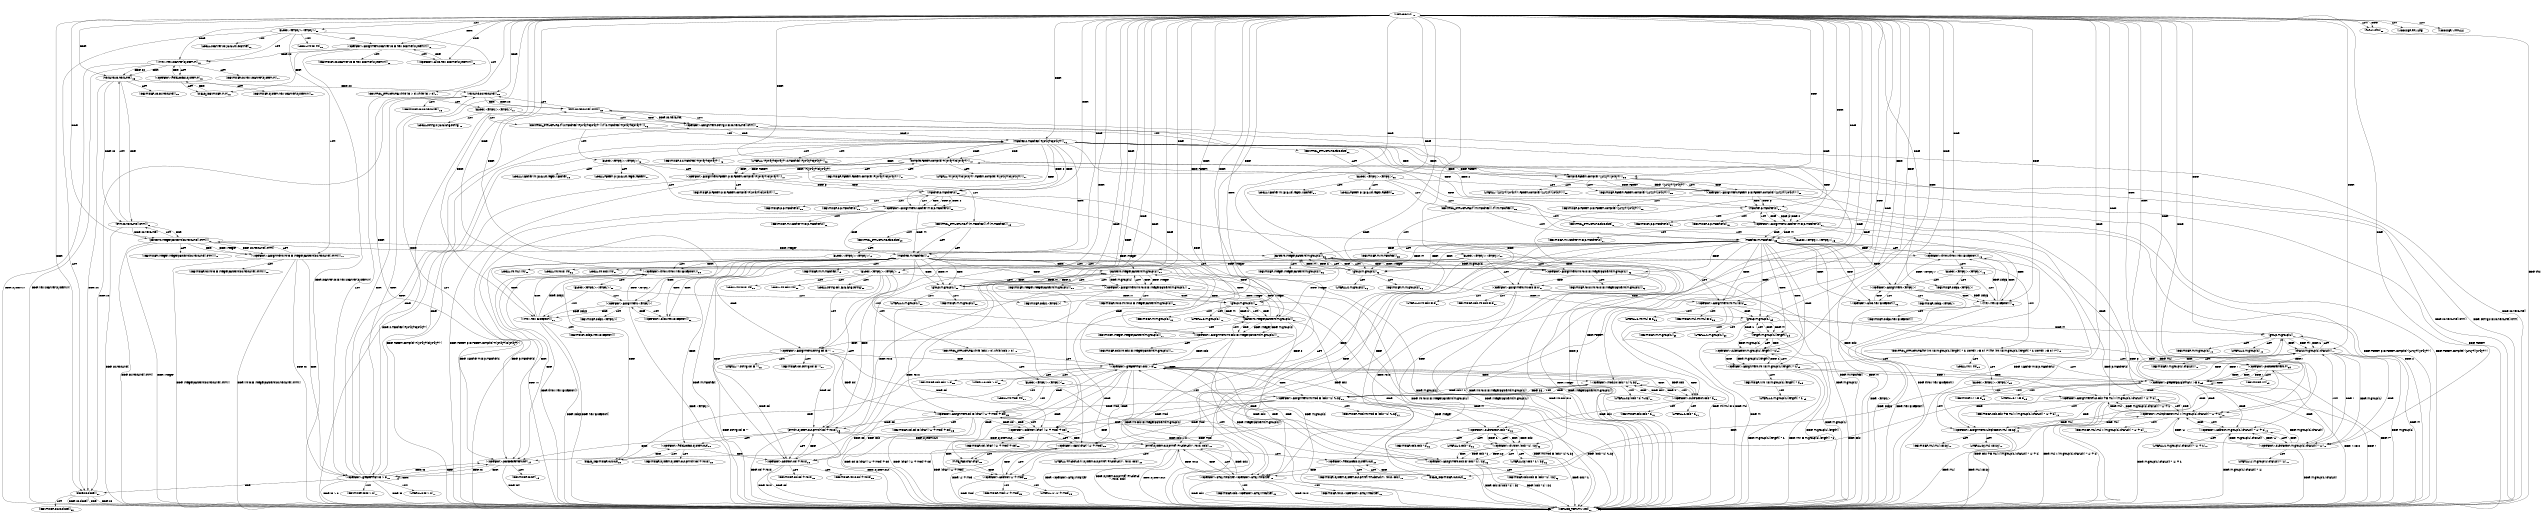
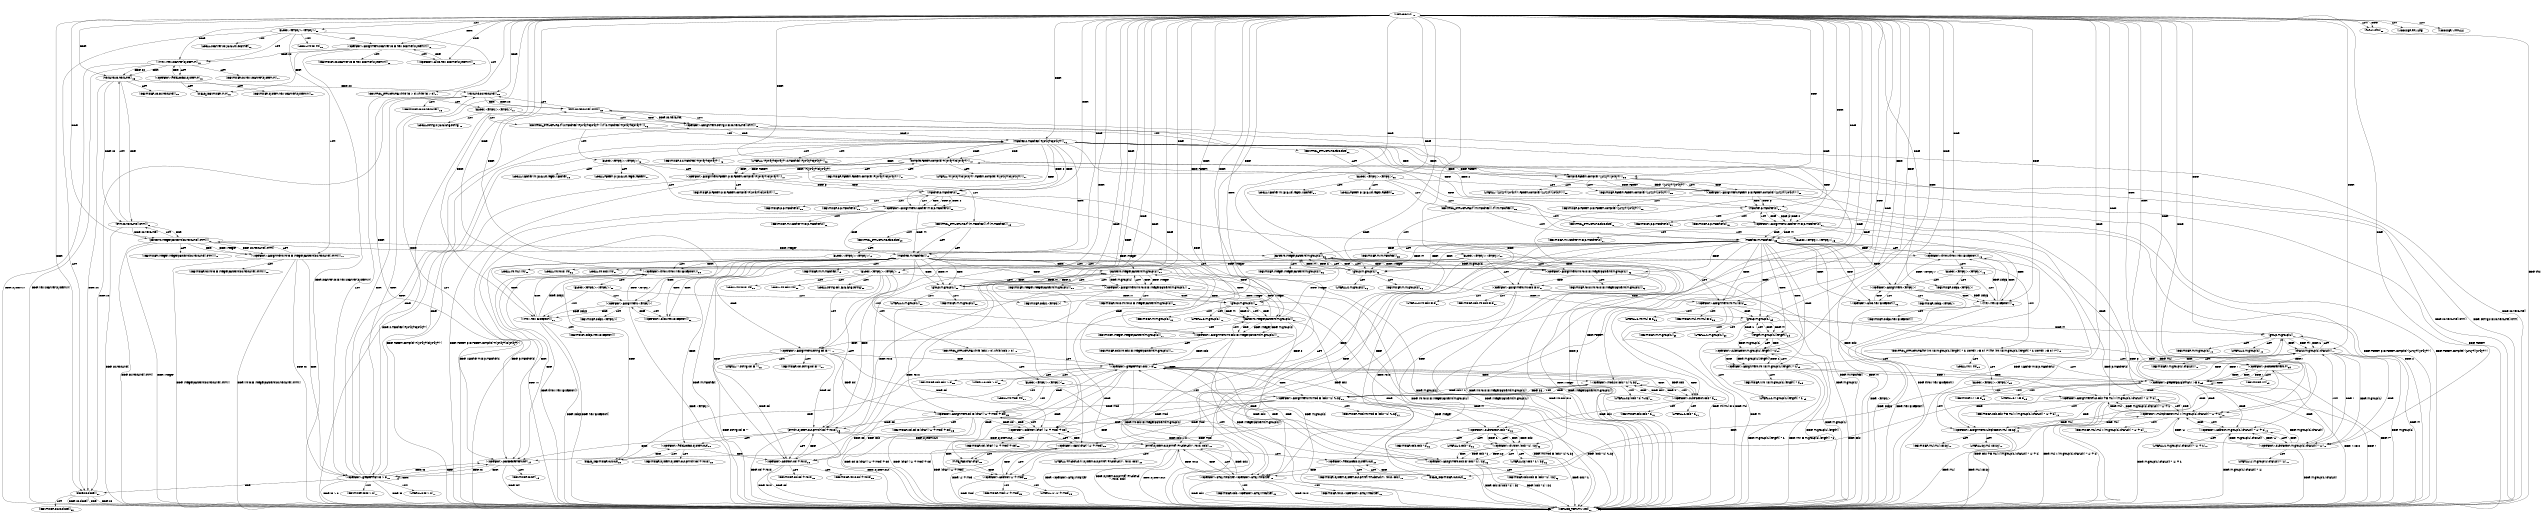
(197, 87) -> none
(1778, 390) -> (1723, 379)
(1116, 410) -> none
